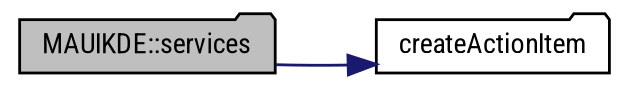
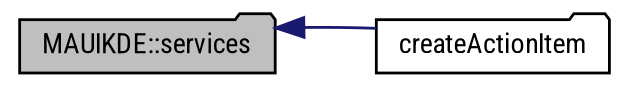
(312, 65) -> (340, 27)
